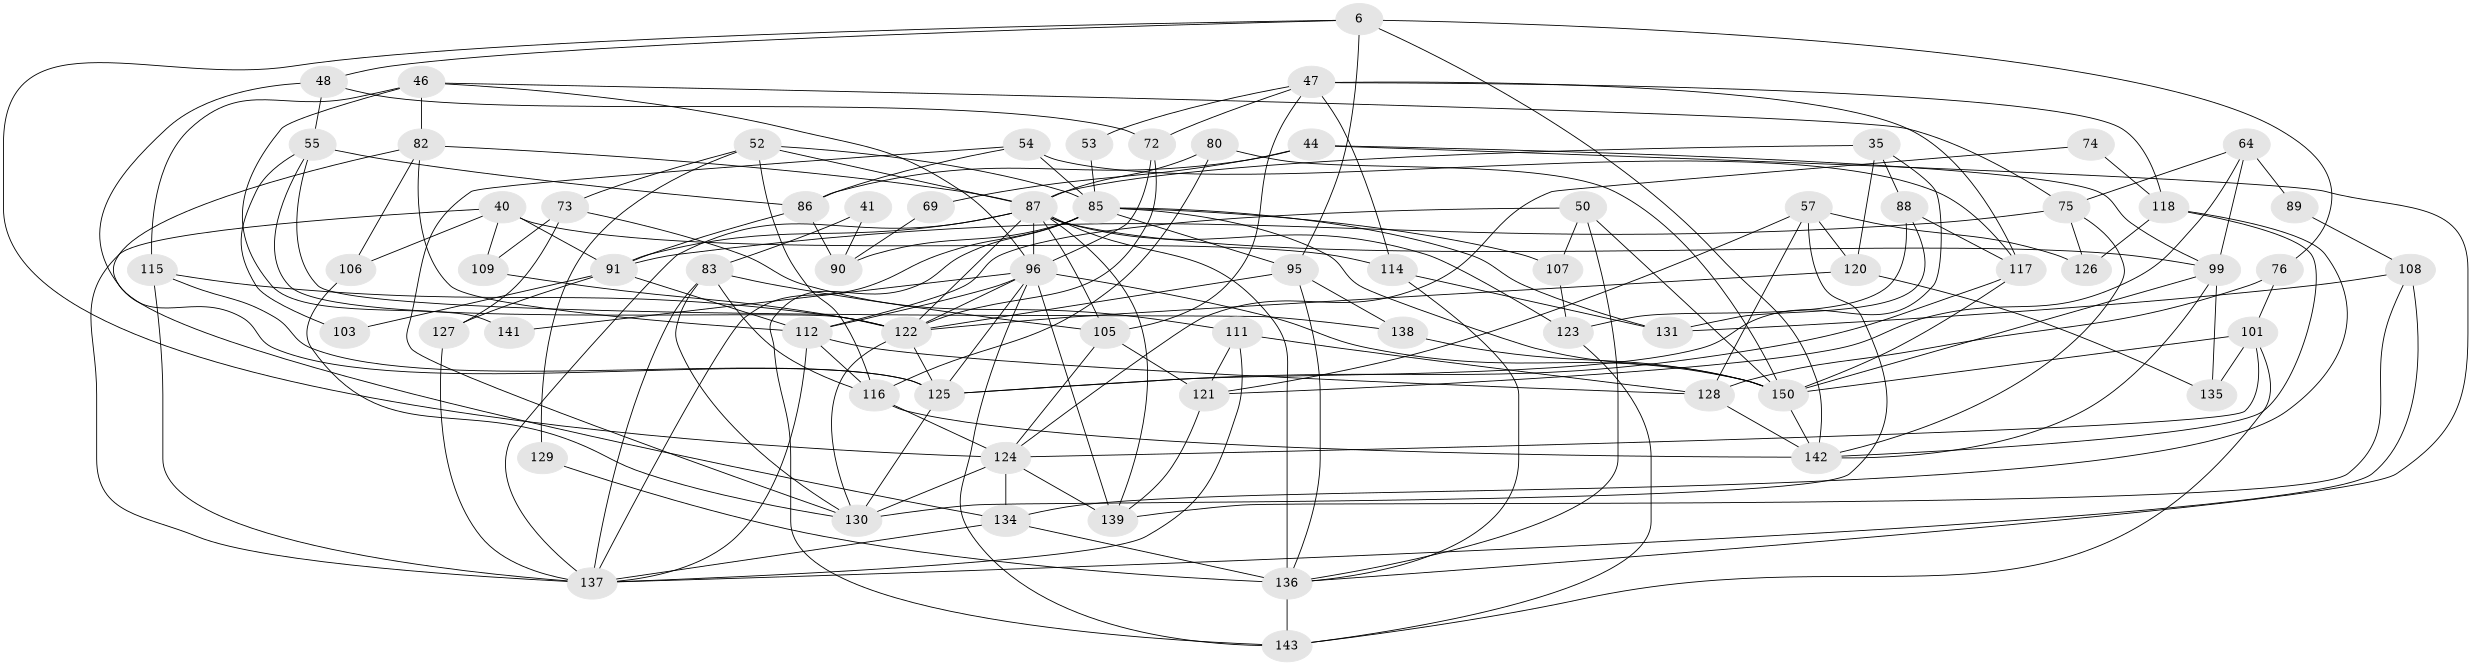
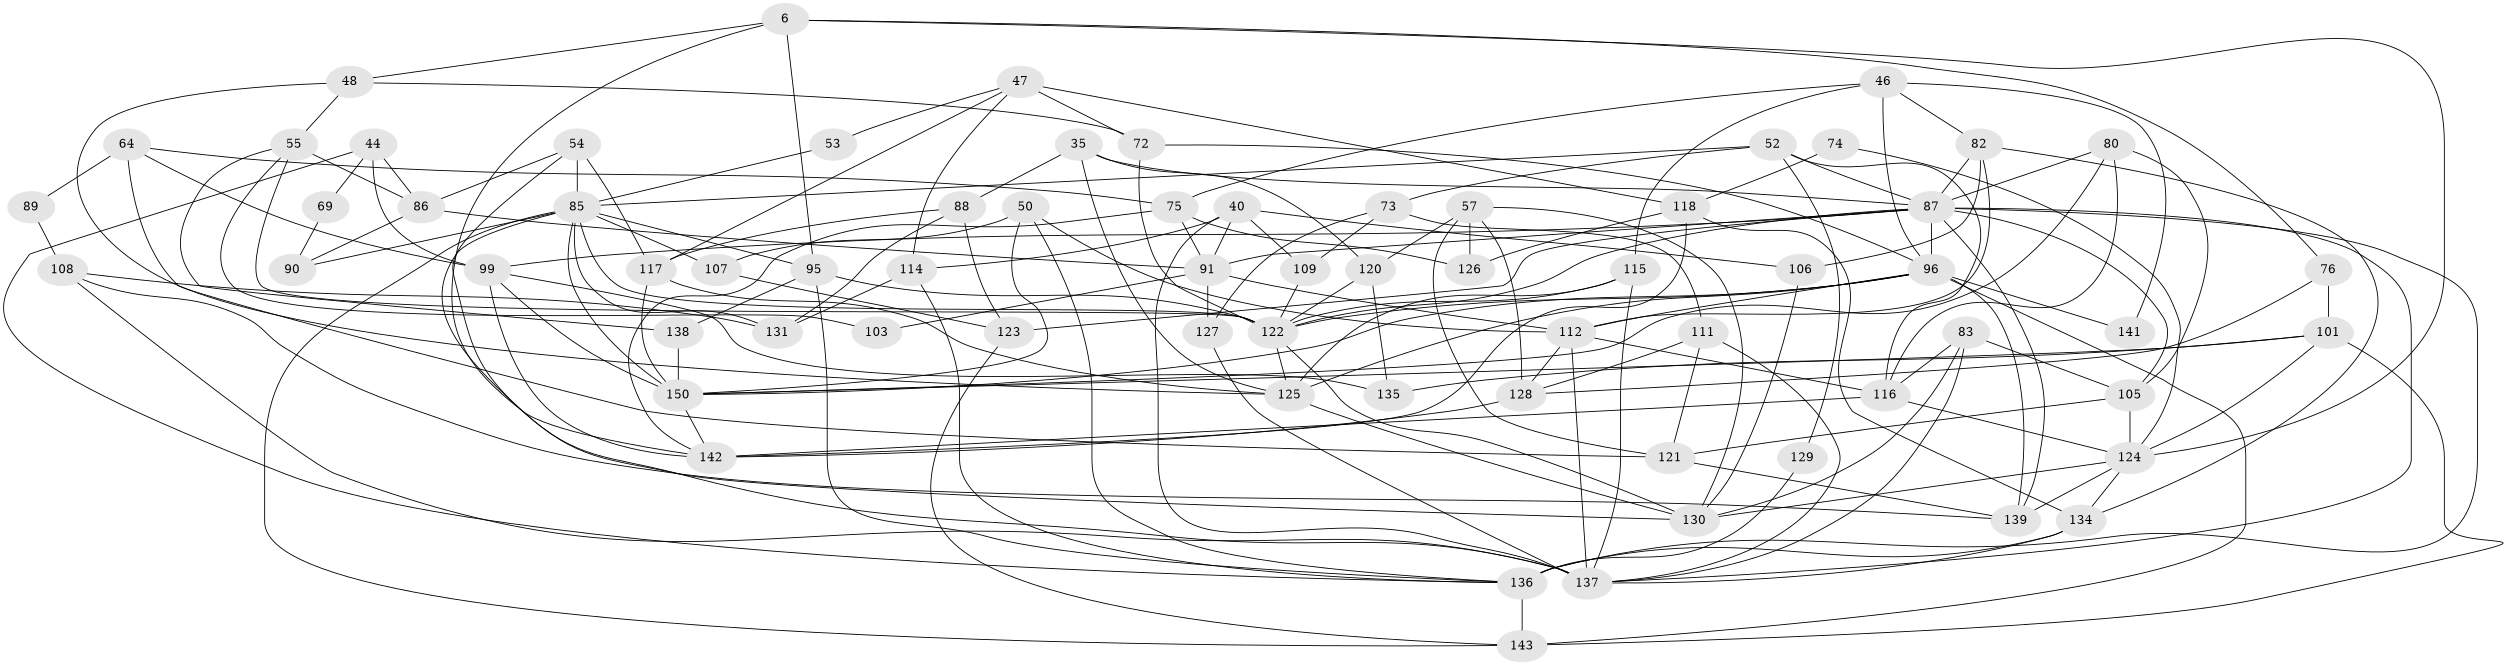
(868, 207) -> none
(1242, 265) -> (2207, 259)
none -> (756, 305)
